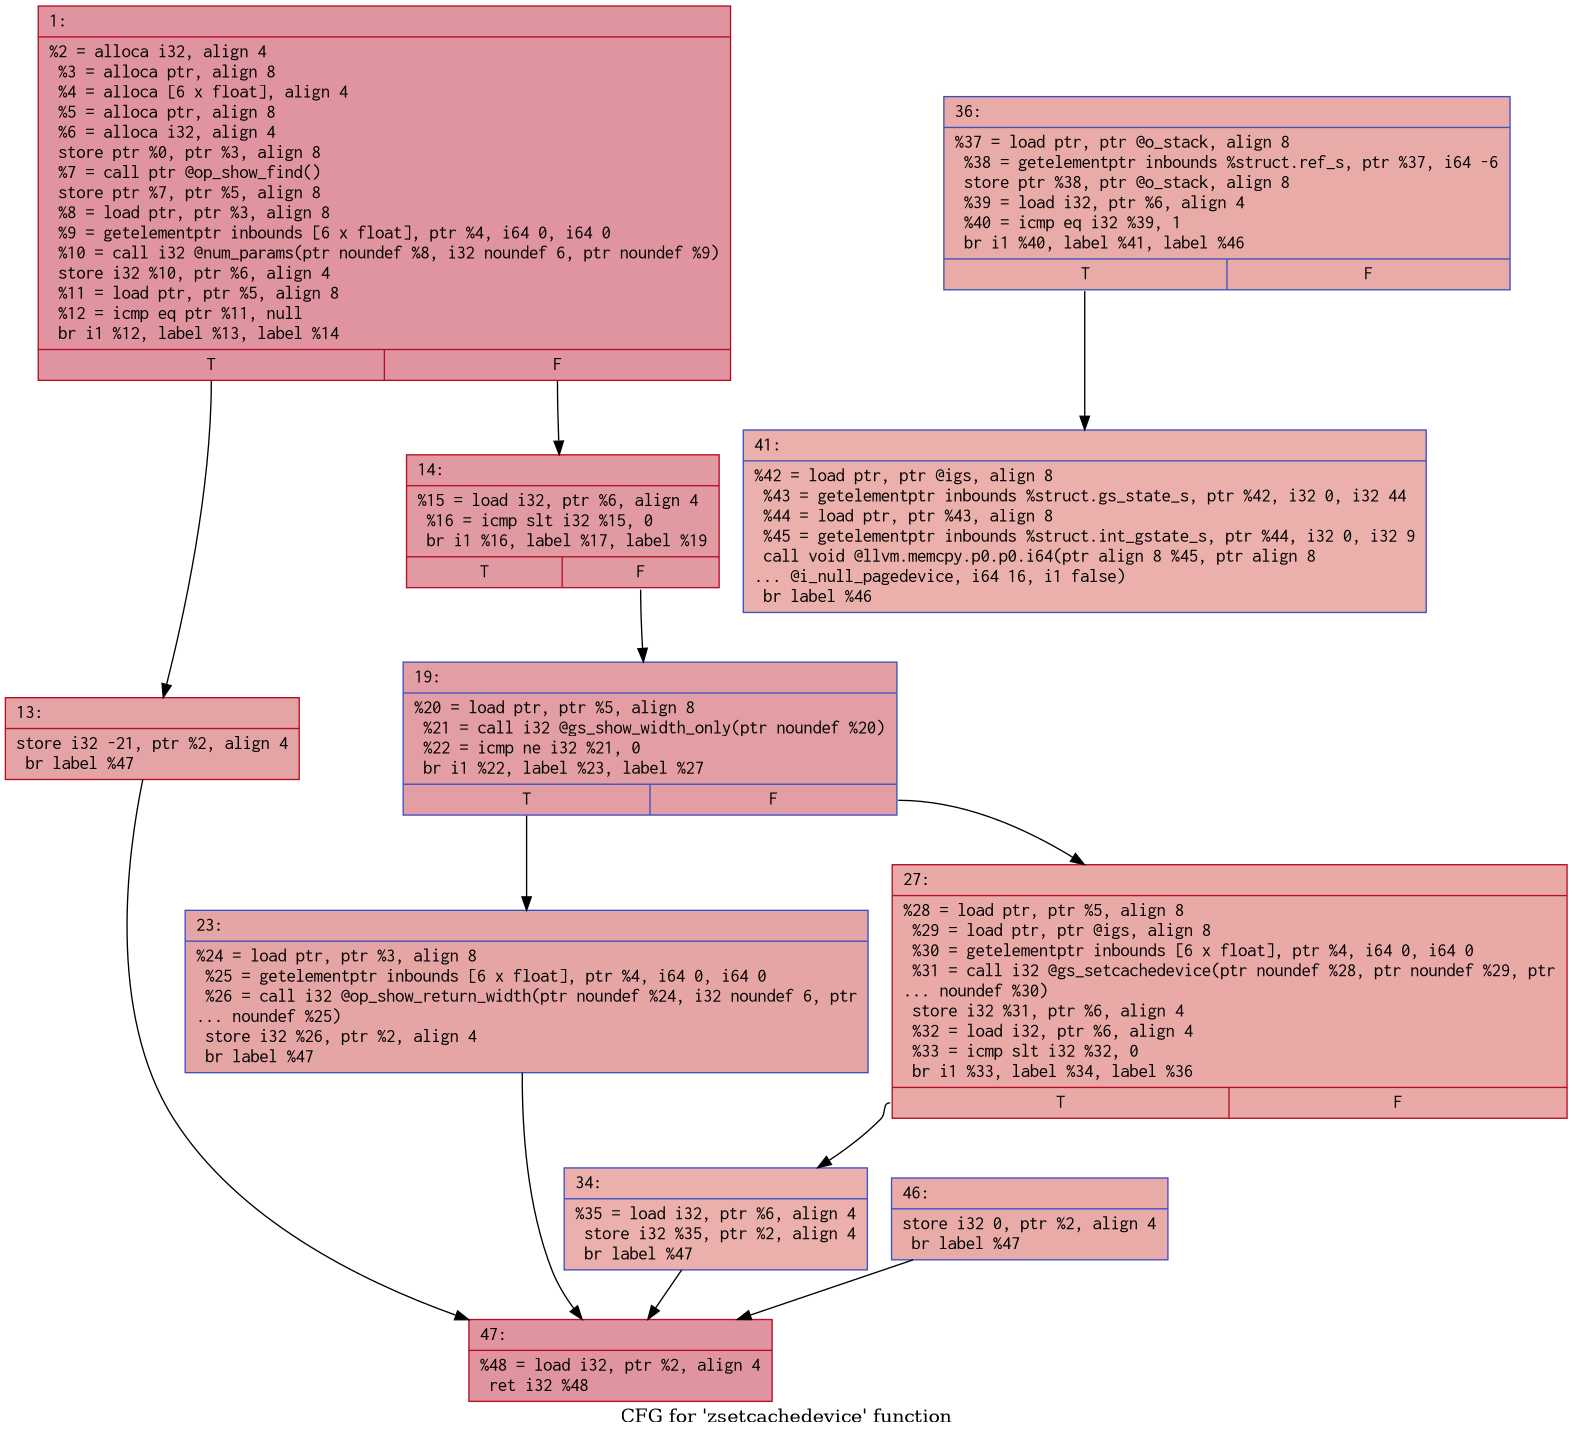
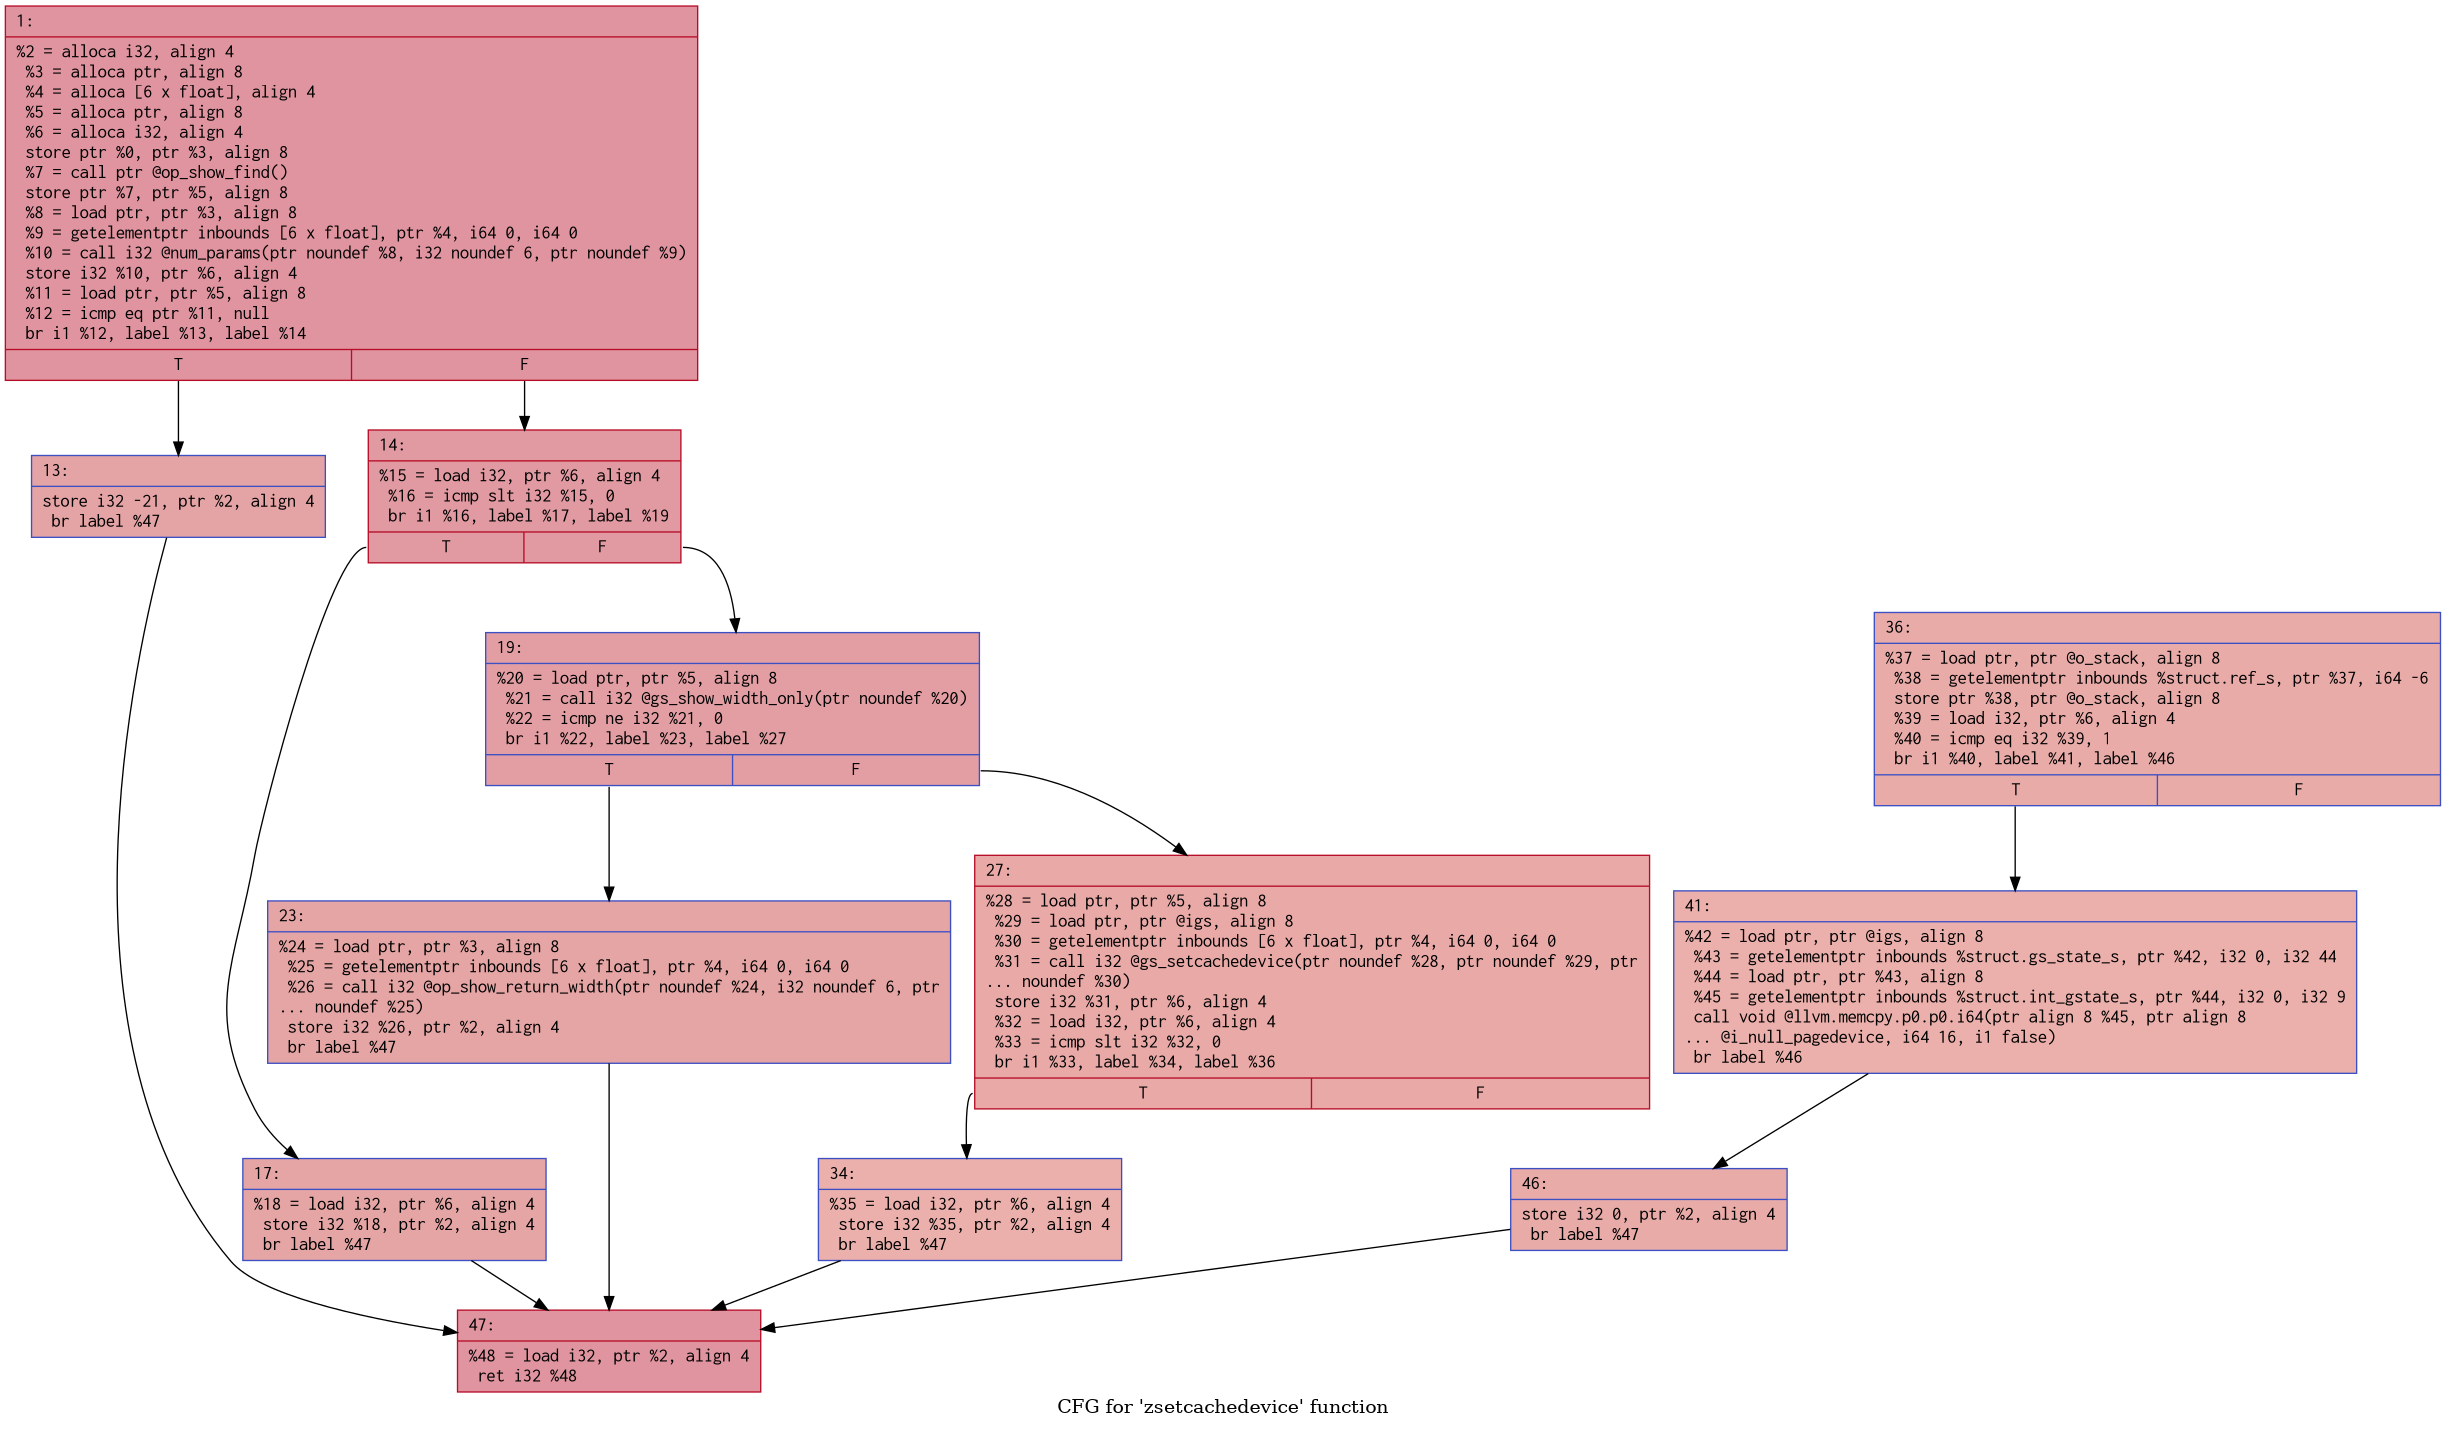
(152, 739) -> (178, 496)
none -> (1797, 1117)
none -> (394, 1210)
